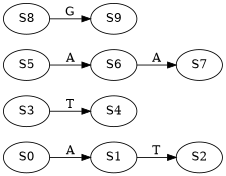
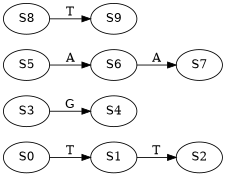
(70, 12) -> (70, 12)
(70, 105) -> (70, 105)
(70, 151) -> (70, 151)
